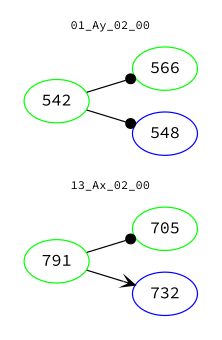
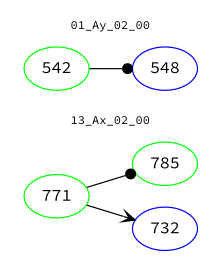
(165, 69) -> none
(165, 229) -> (165, 164)
(57, 261) -> (57, 196)
